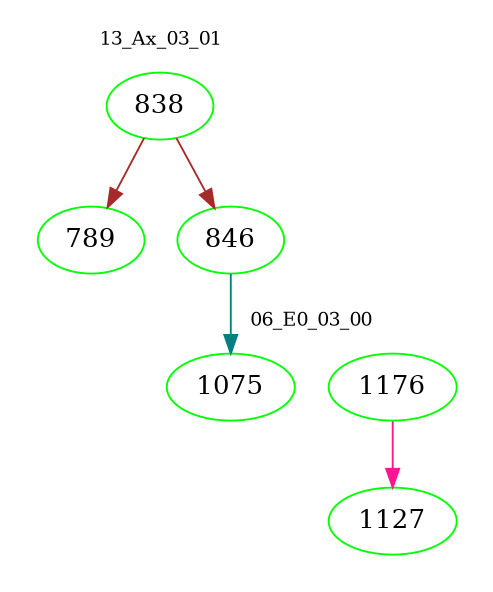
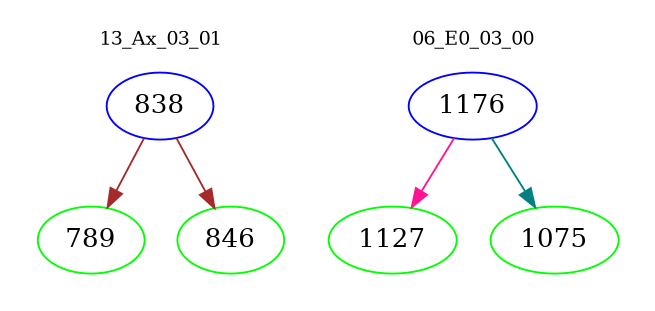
(160, 106) -> (160, 106)
(231, 315) -> (508, 165)
(393, 387) -> (473, 106)
